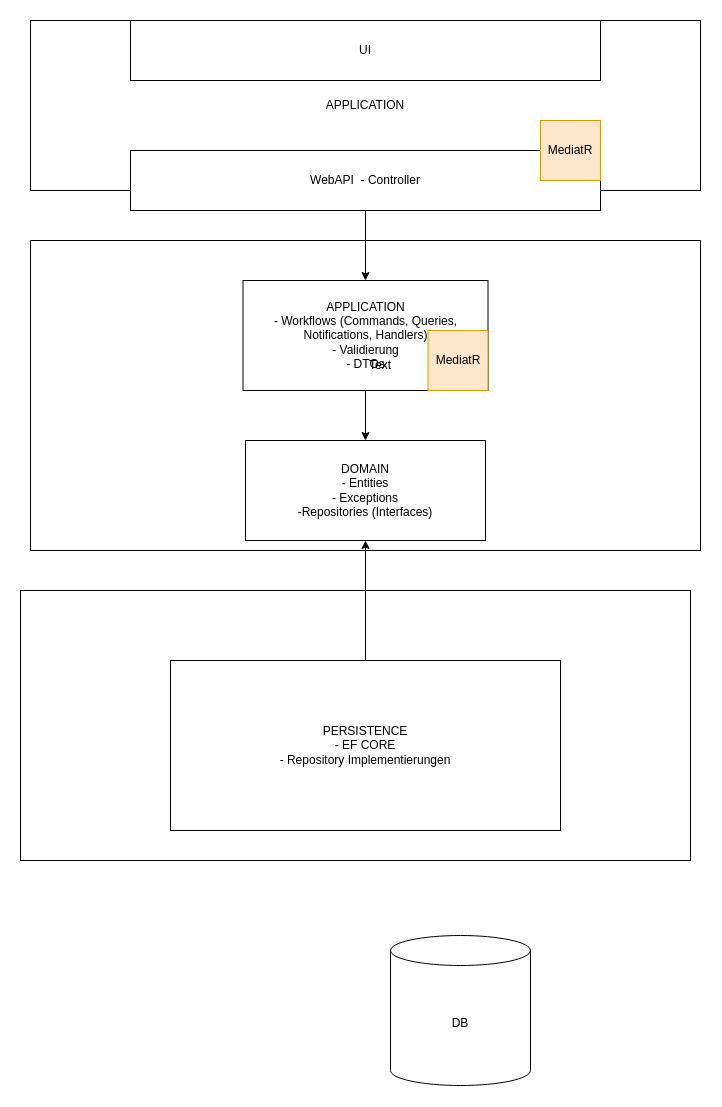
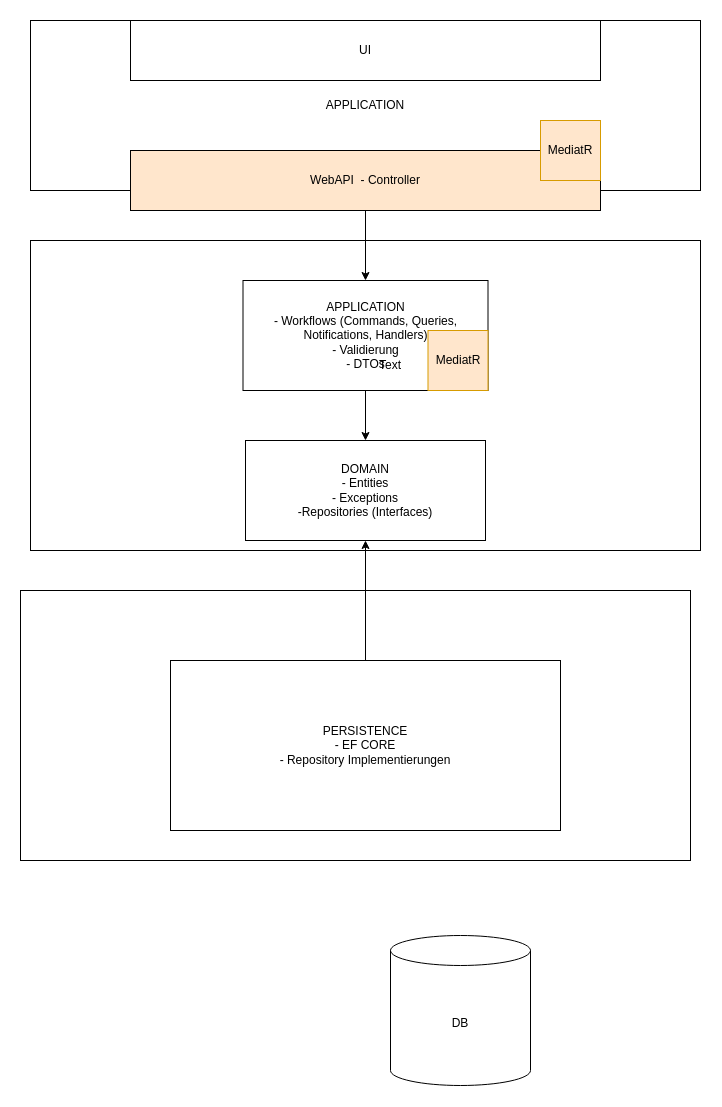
(366, 181) -> (366, 181)
(381, 366) -> (391, 366)
